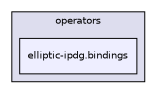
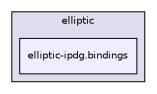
(78, 21) -> (78, 21)
